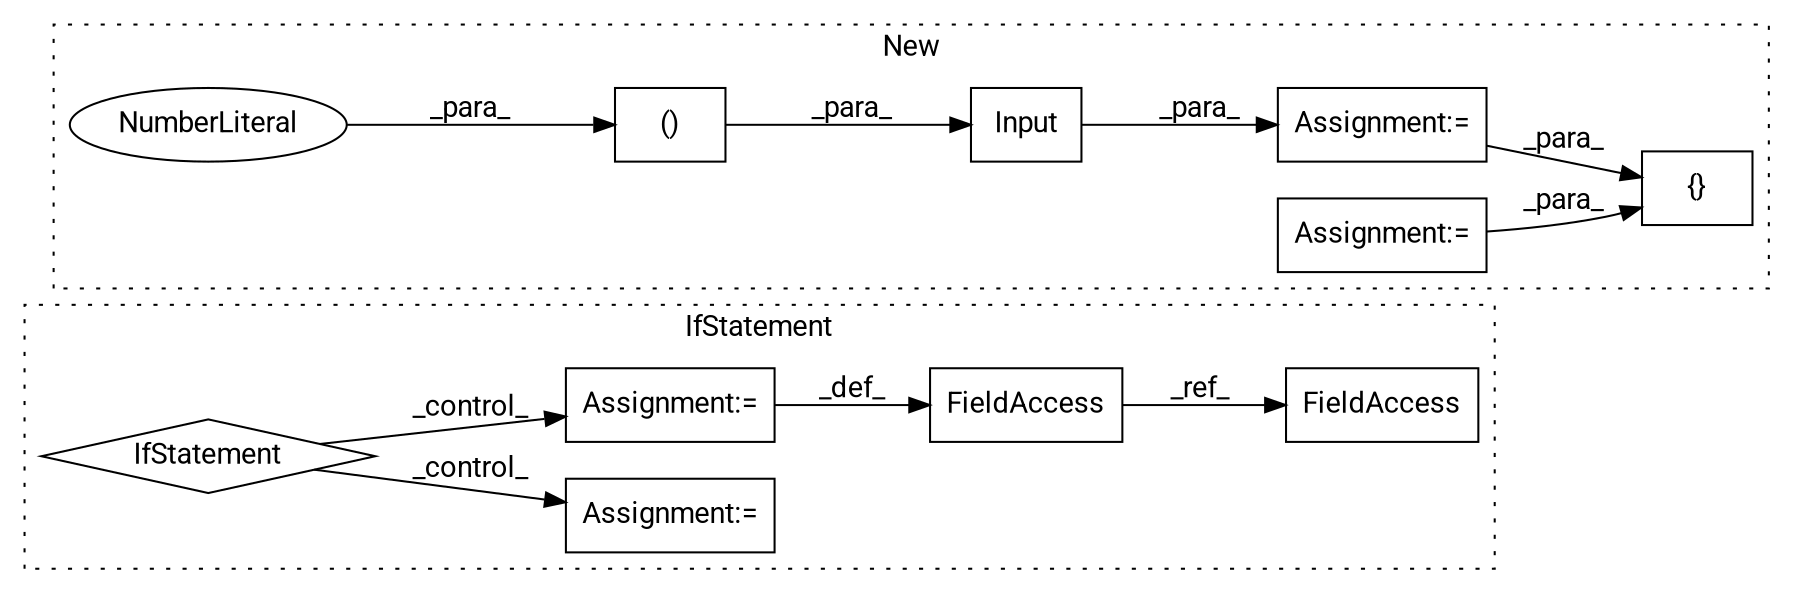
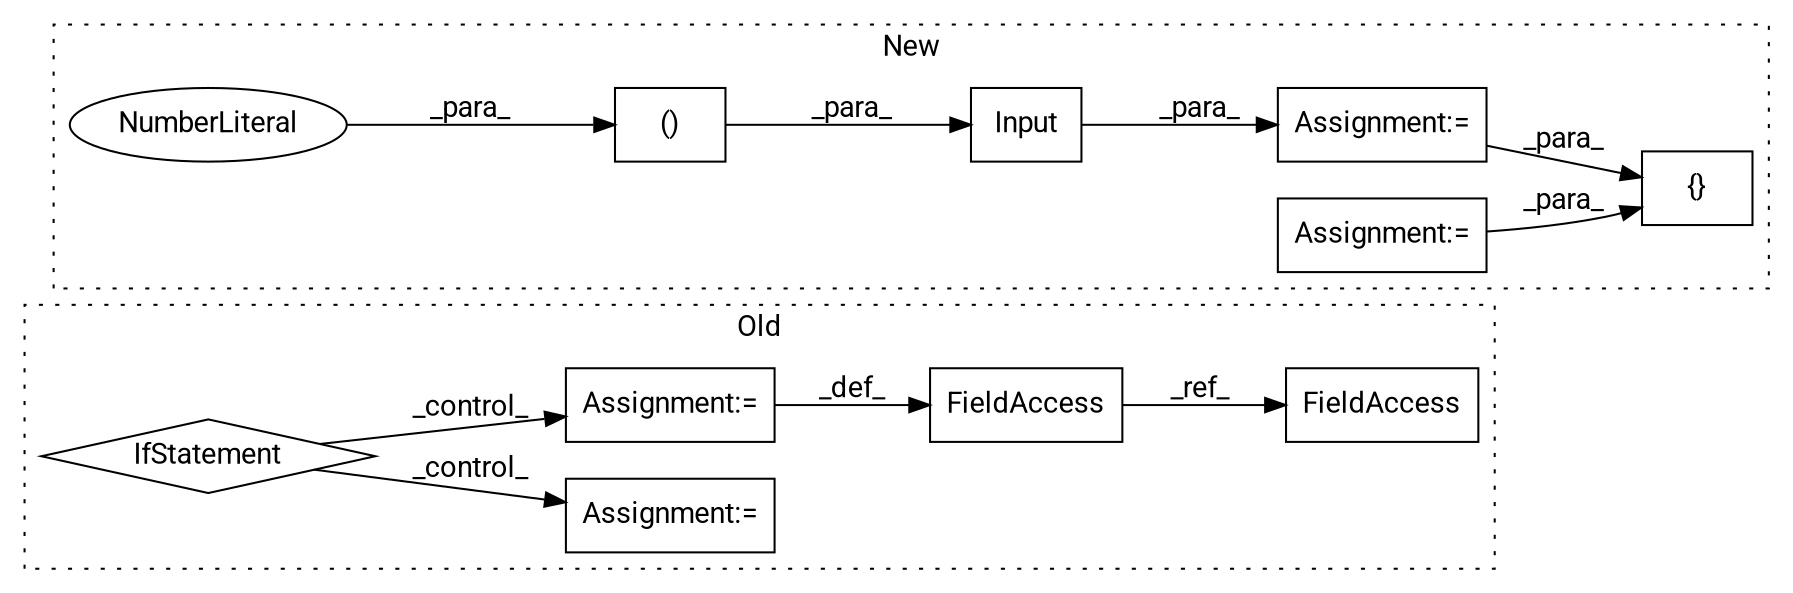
(760, 328) -> (760, 328)
